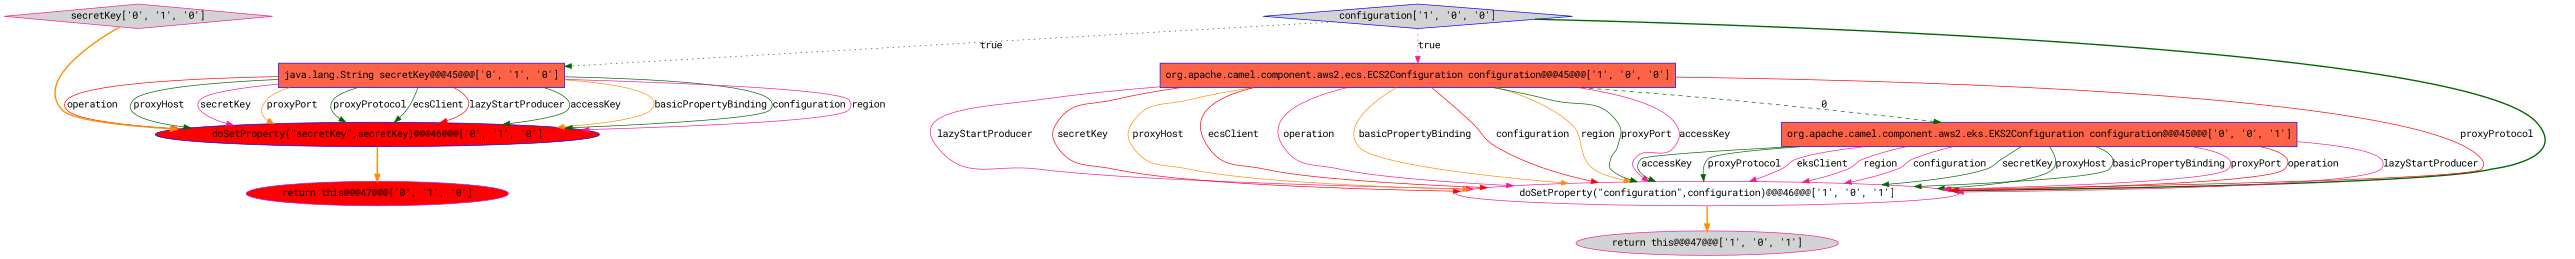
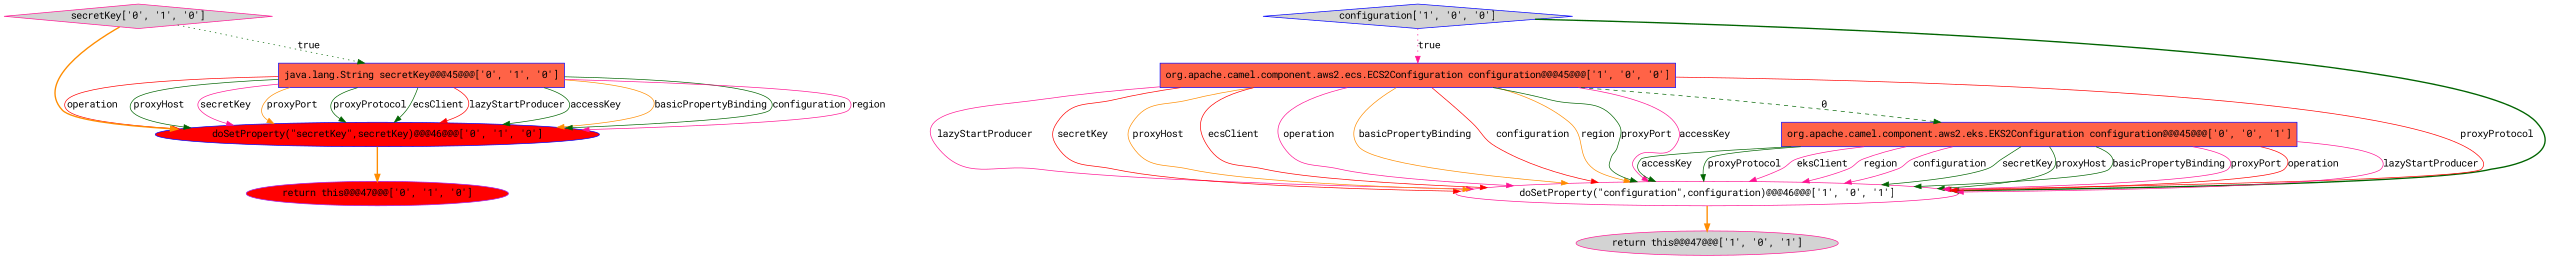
(952, 44) -> (268, 43)
